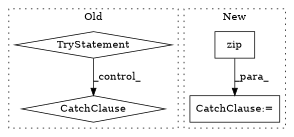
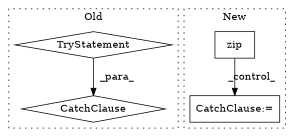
(117, 77) -> (117, 77)
(252, 77) -> (252, 77)
